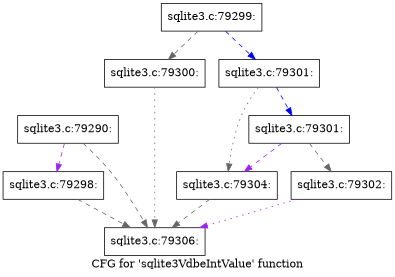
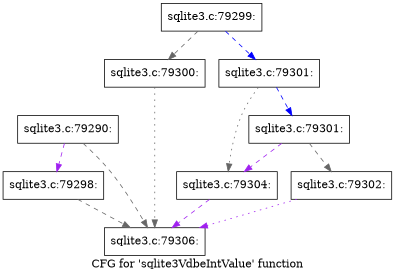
(194, 211) -> (194, 211)
